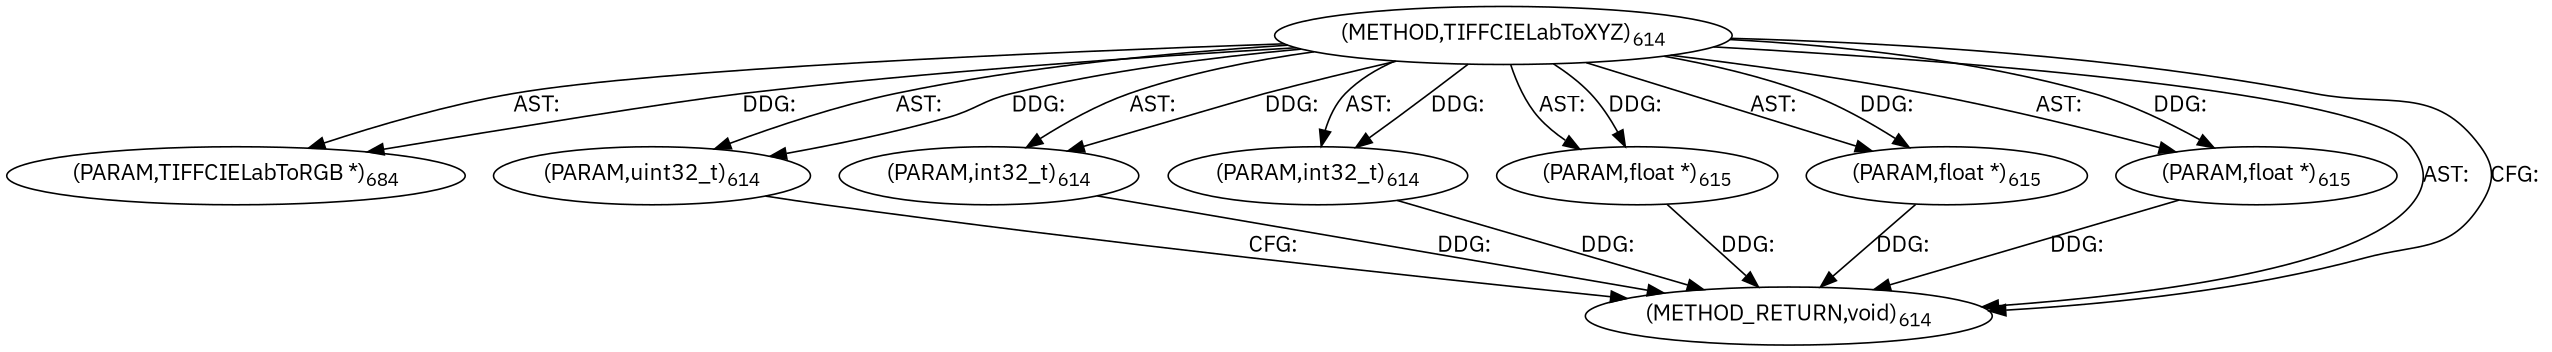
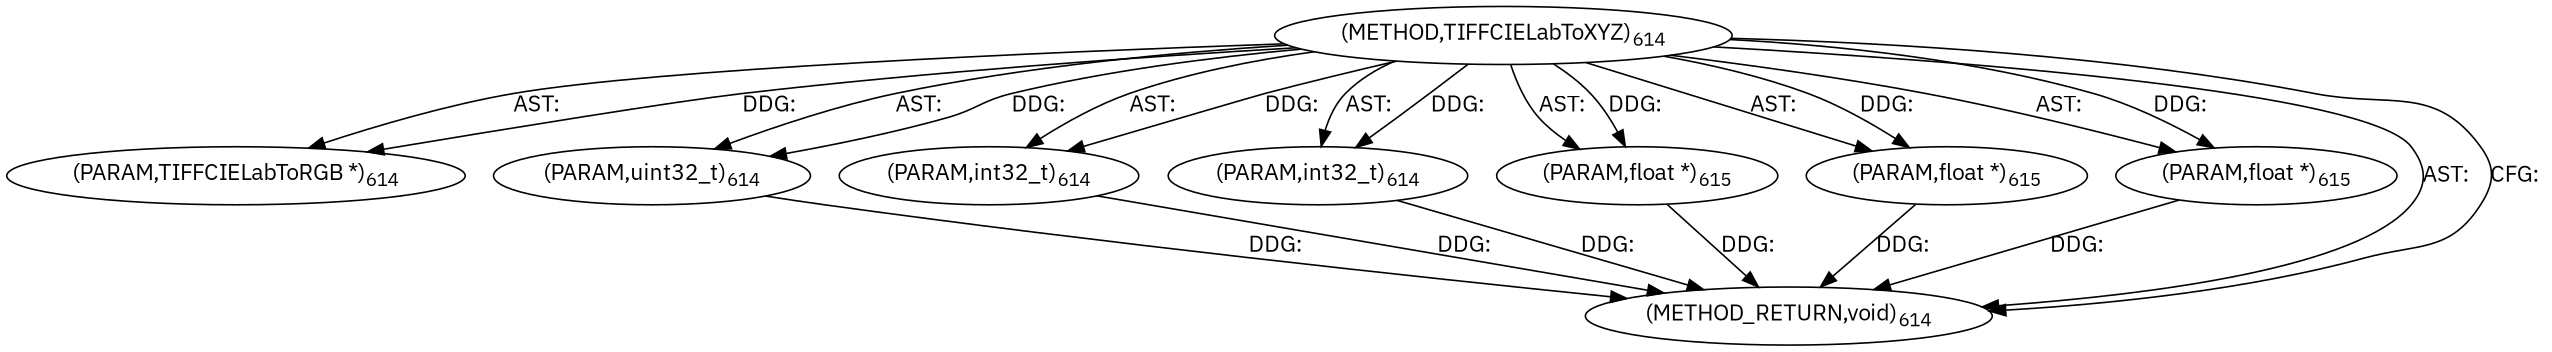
(383, 173) -> (383, 173)
(1276, 246) -> (1278, 246)
